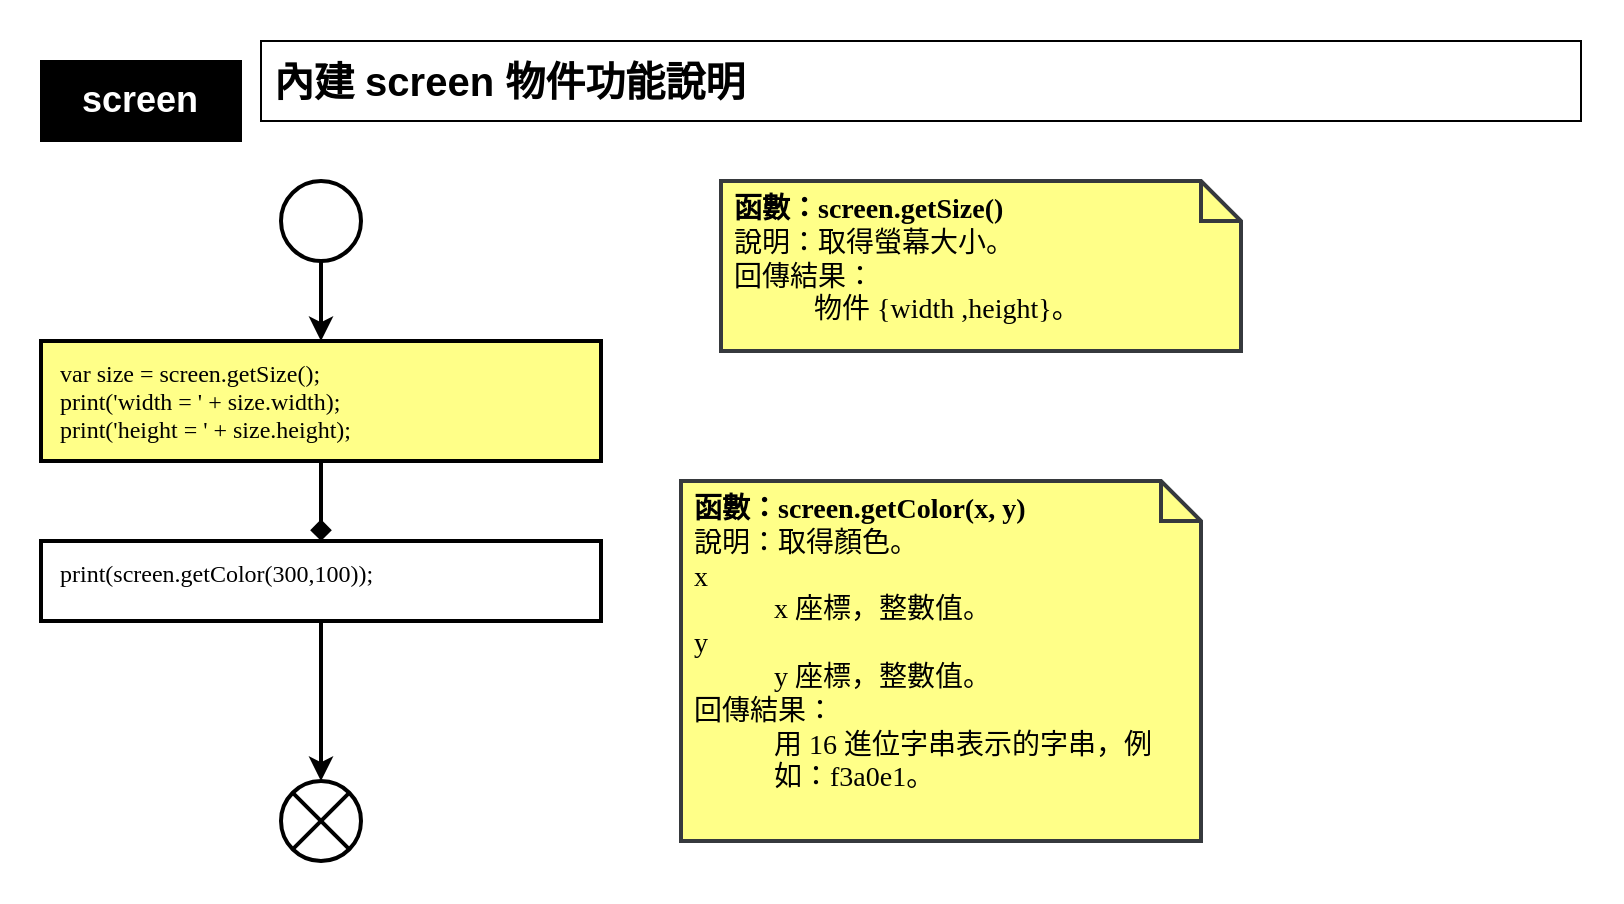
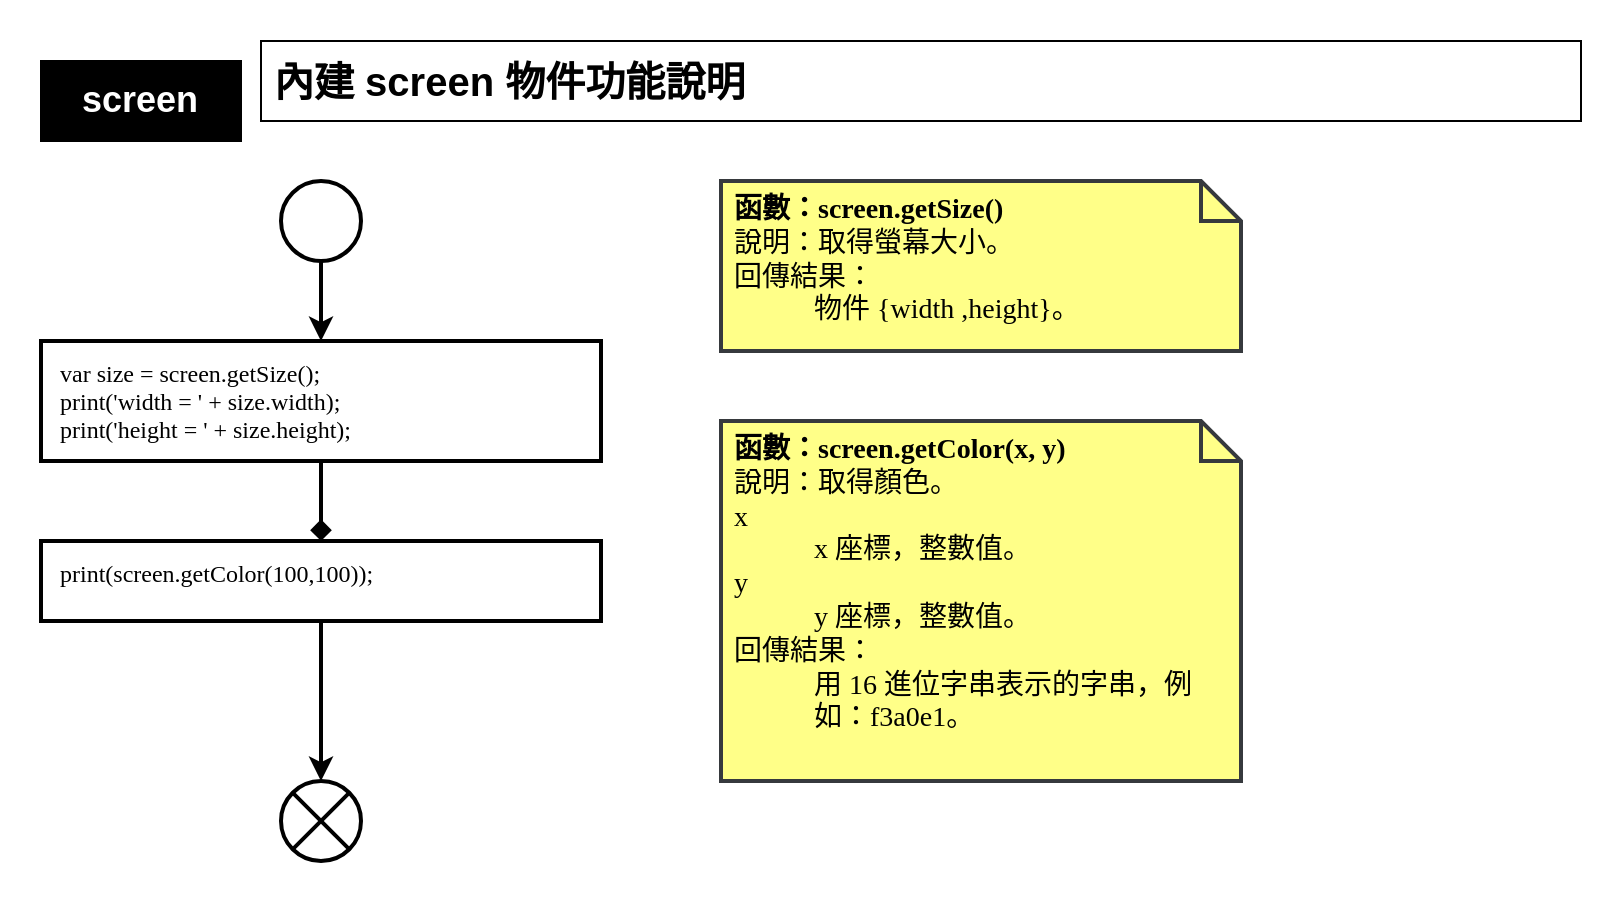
(321, 401) -> (321, 401)
(259, 574) -> (259, 574)
(941, 661) -> (981, 601)
